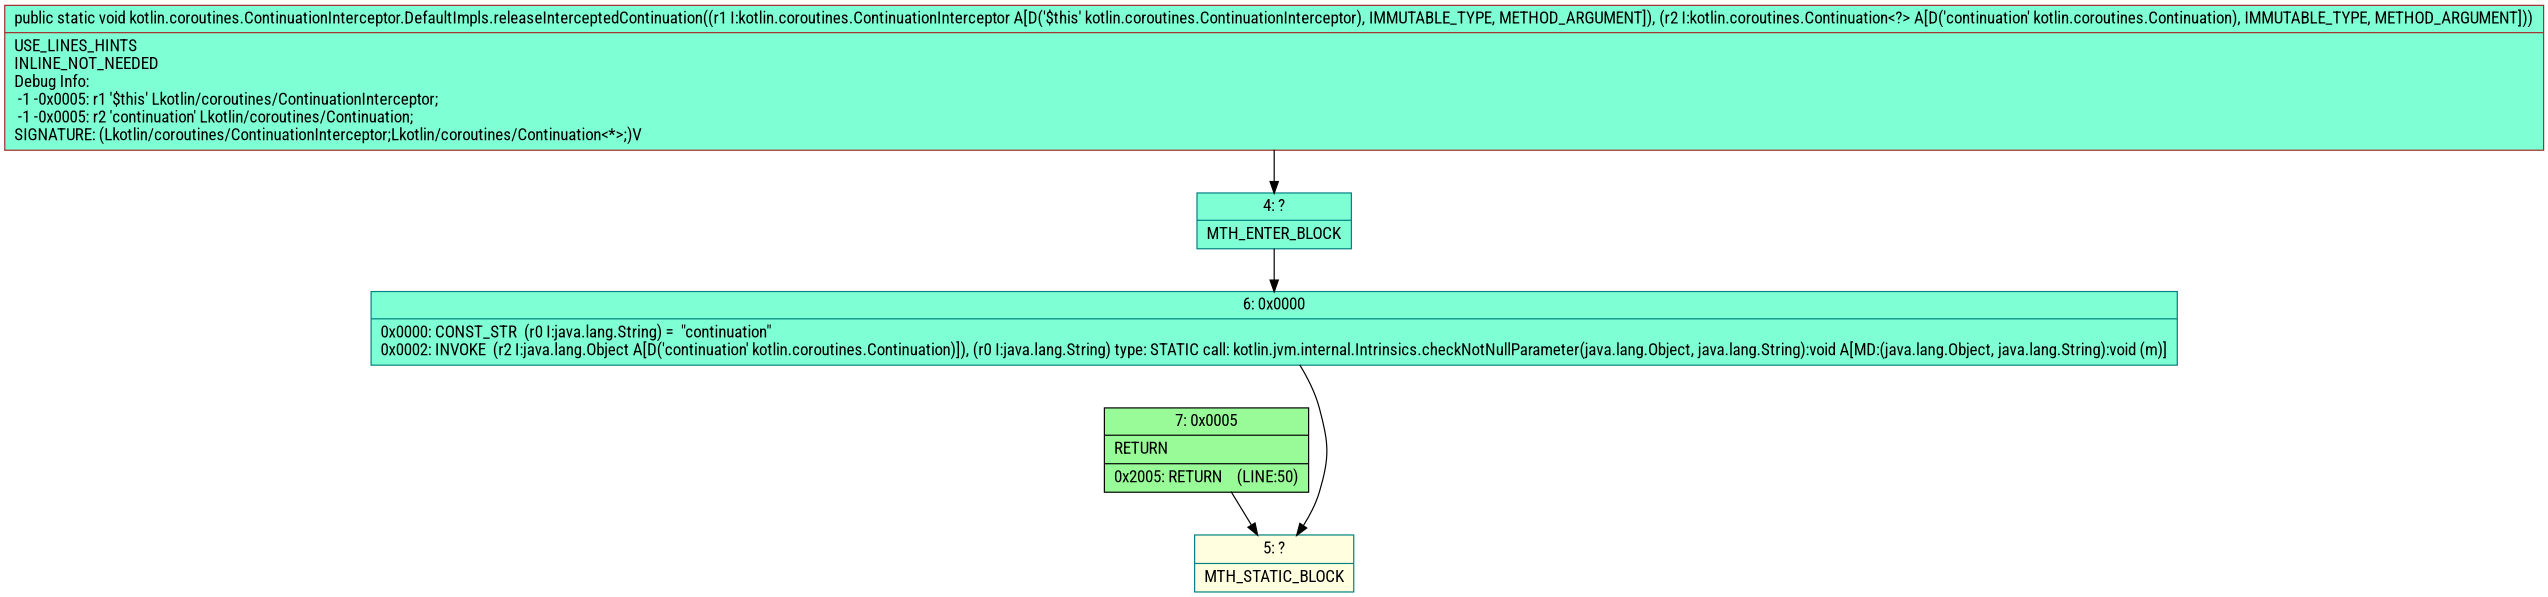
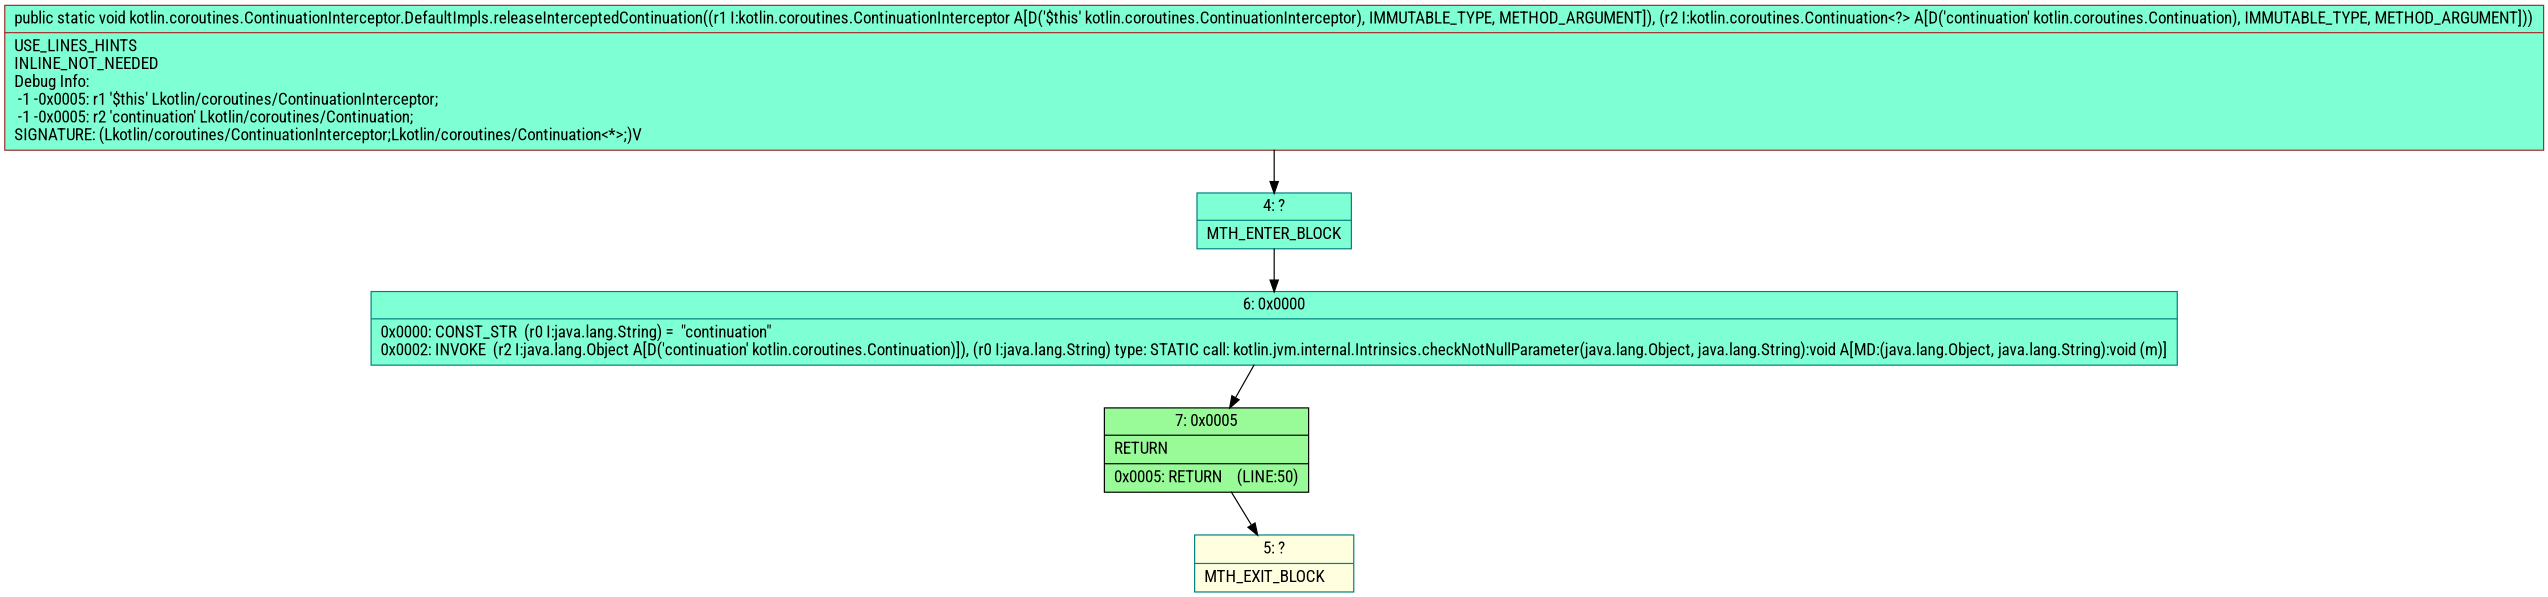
(1327, 445) -> (1245, 381)
(1206, 477) -> (1206, 477)
(1274, 577) -> (1265, 577)
